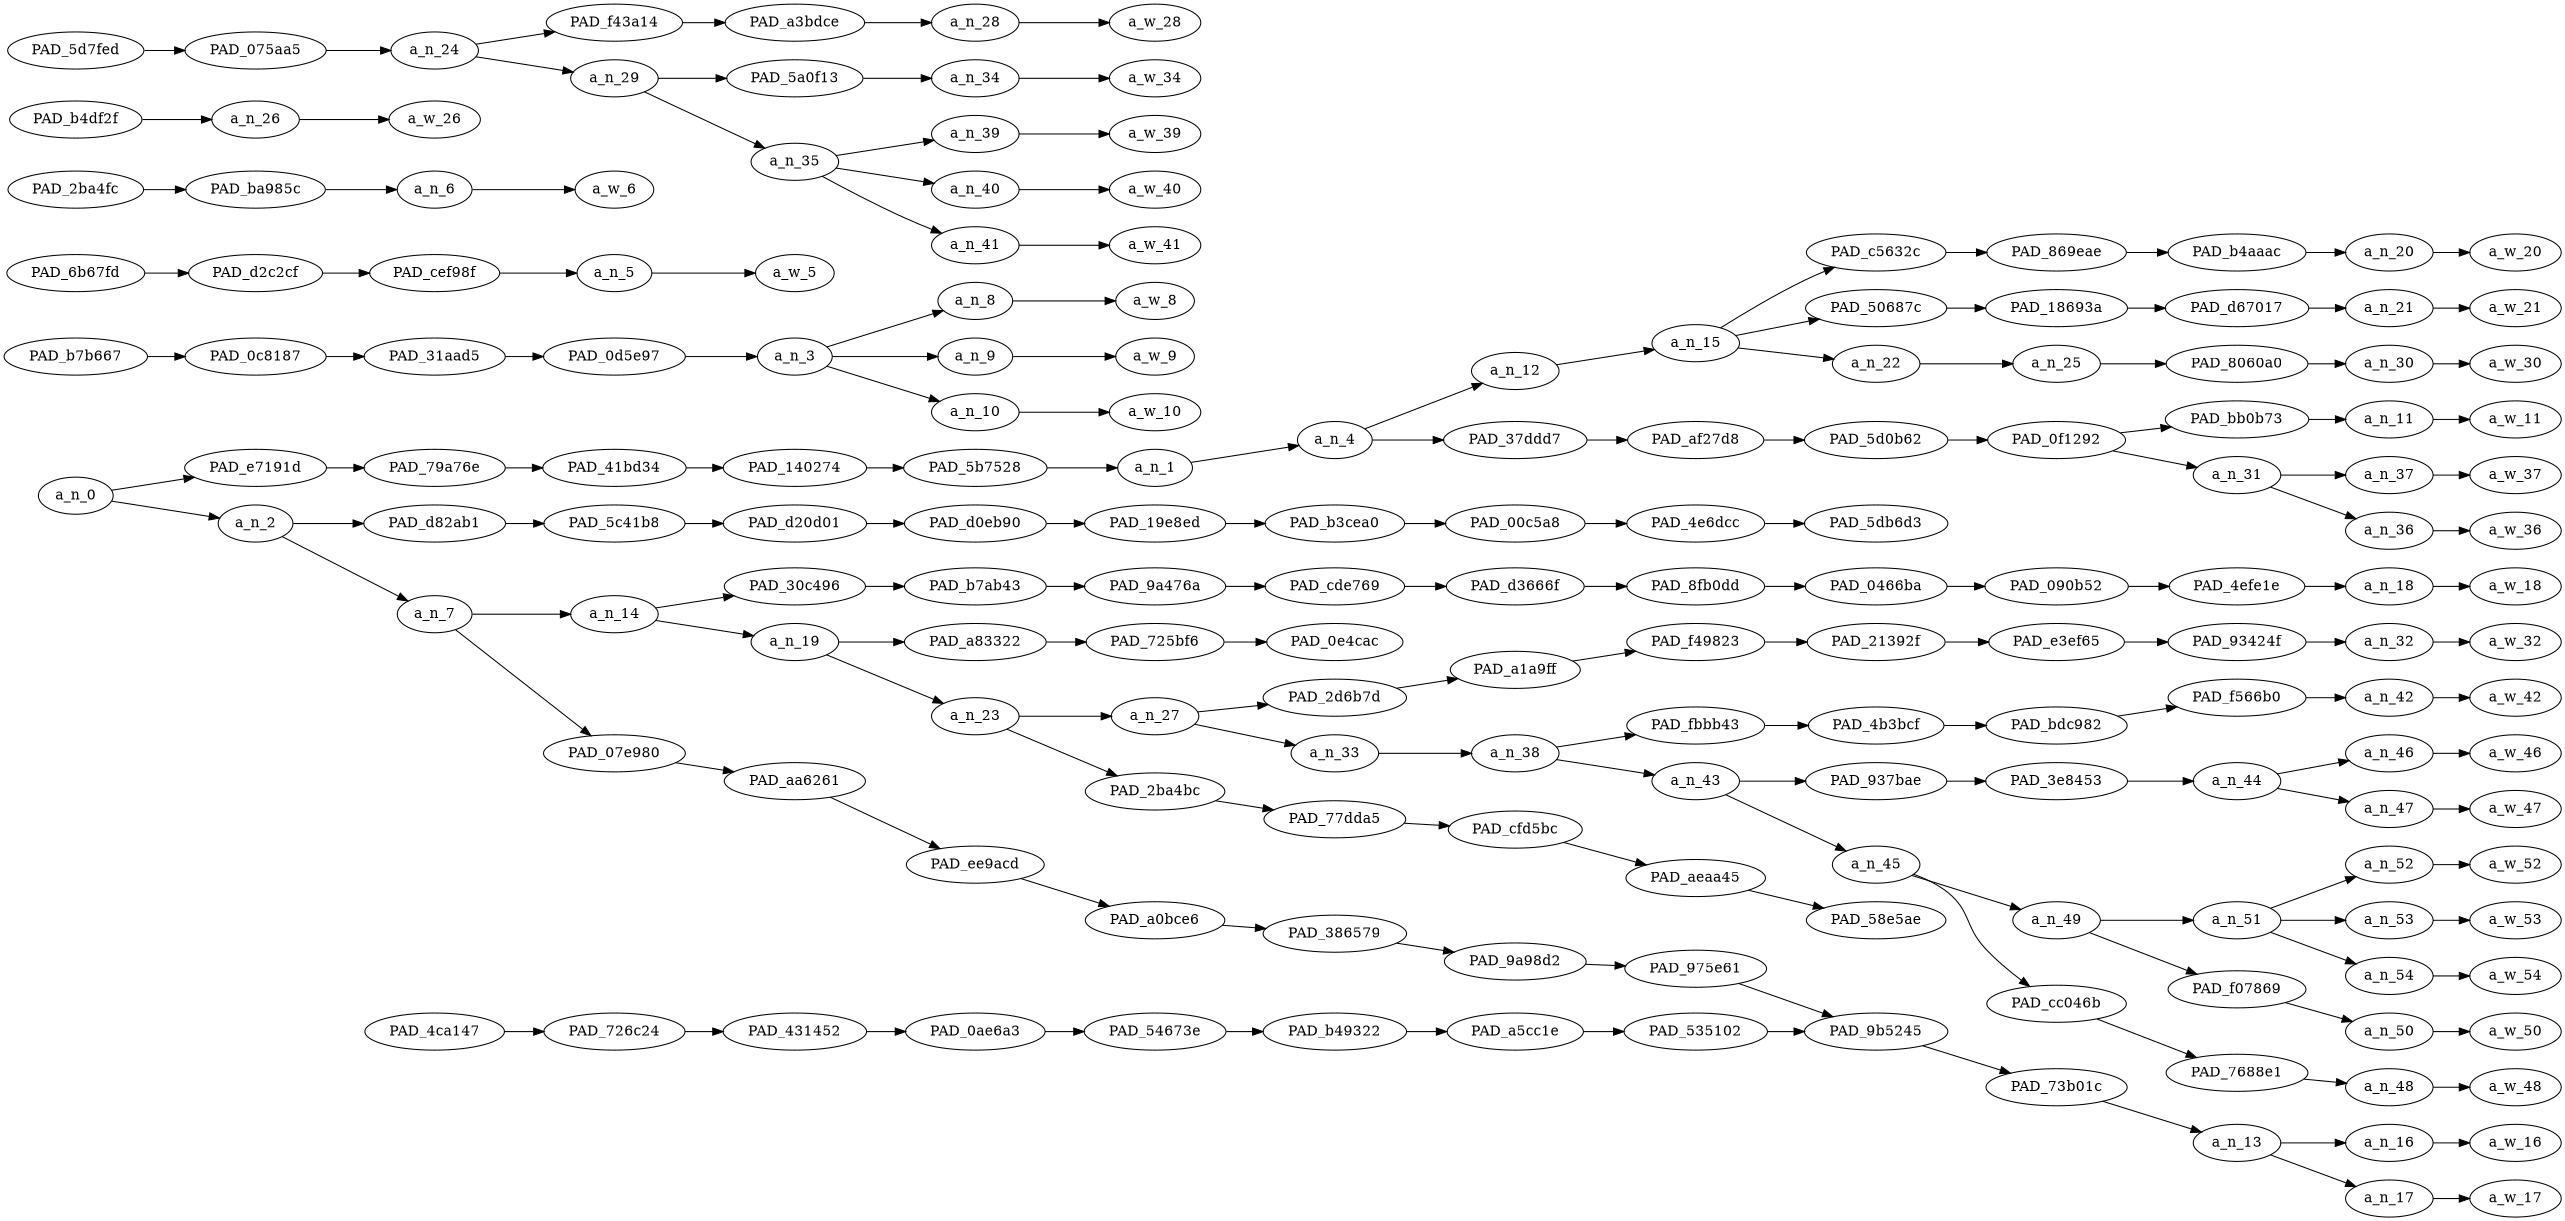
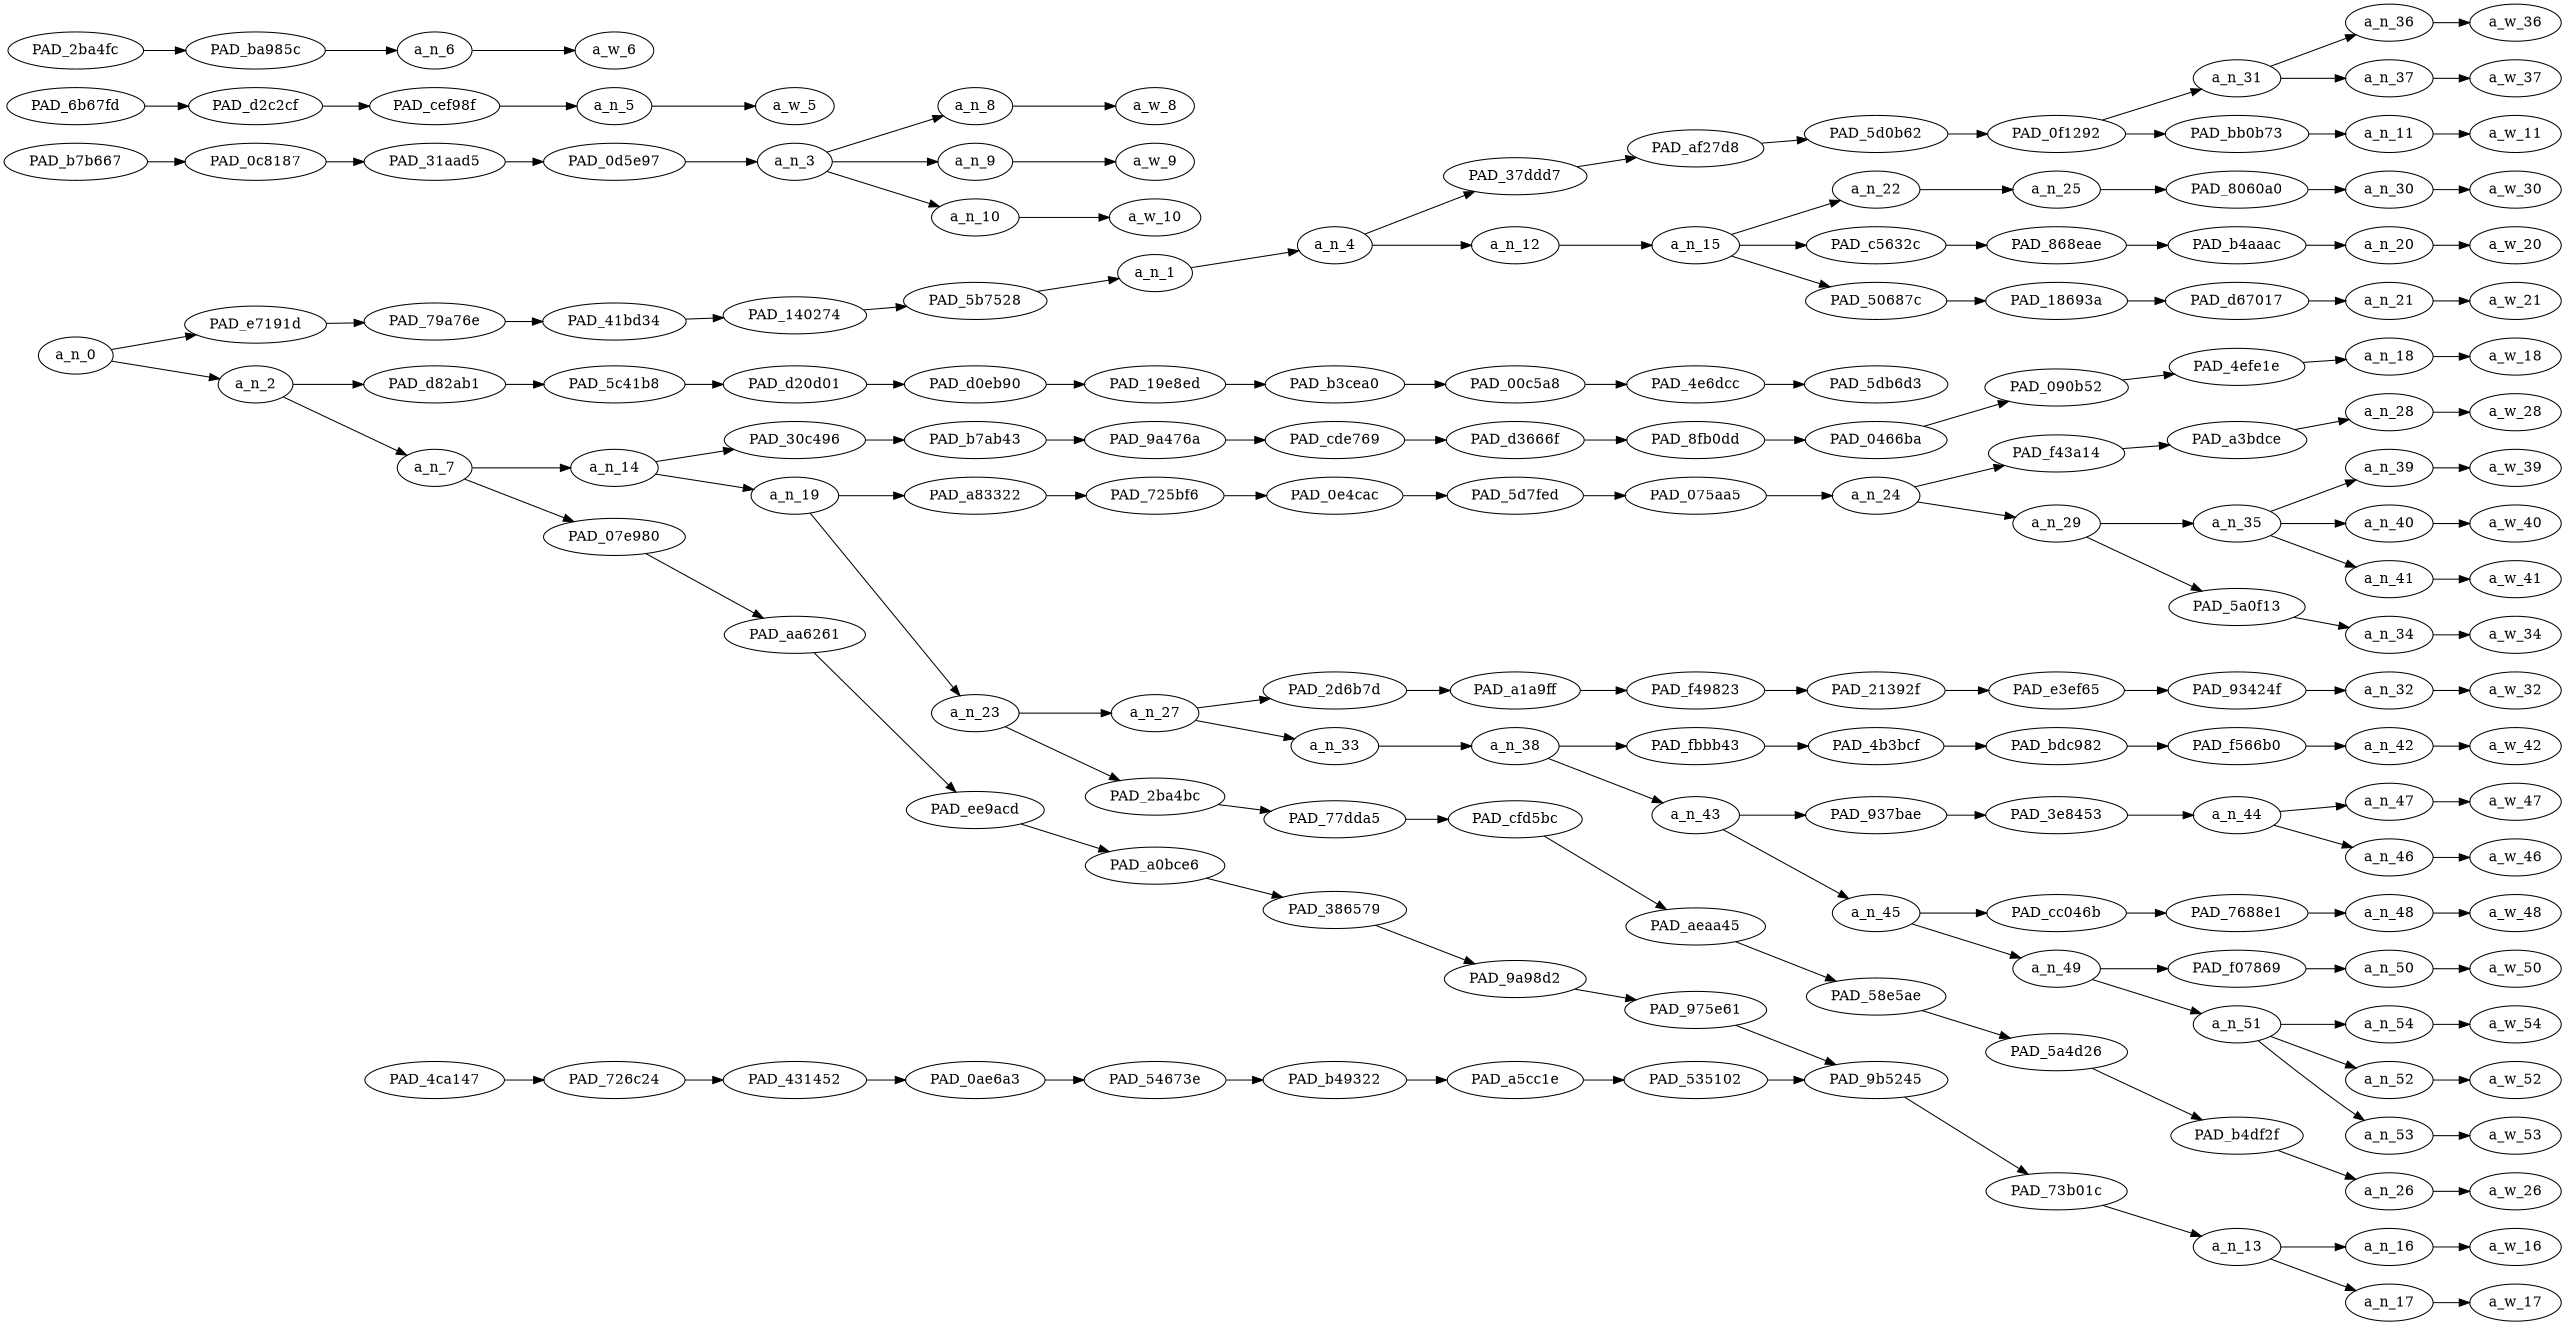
(2057, 252) -> (2057, 245)
none -> (1420, 496)
none -> (2057, 1052)
